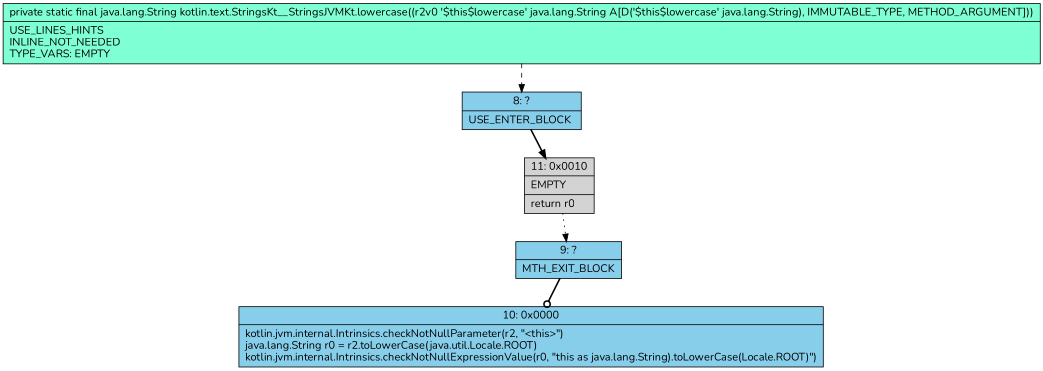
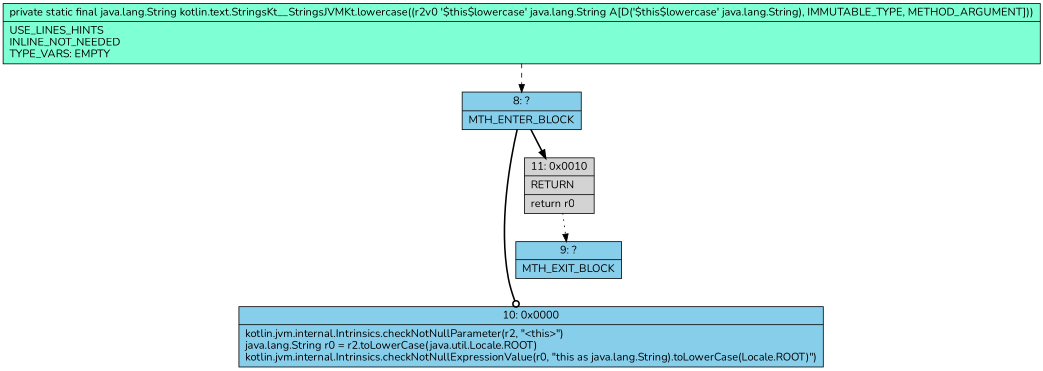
(520, 120) -> (522, 120)
(549, 185) -> (553, 185)
(554, 290) -> (505, 215)
